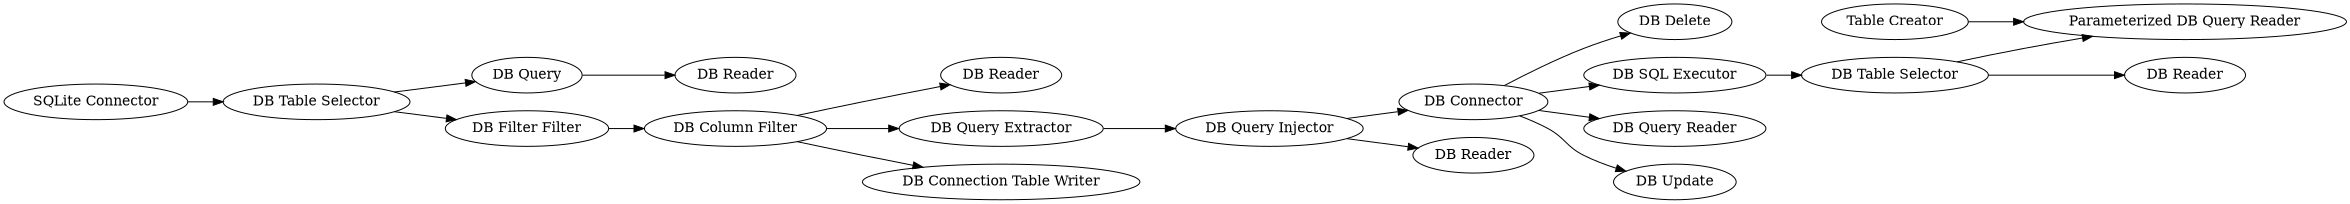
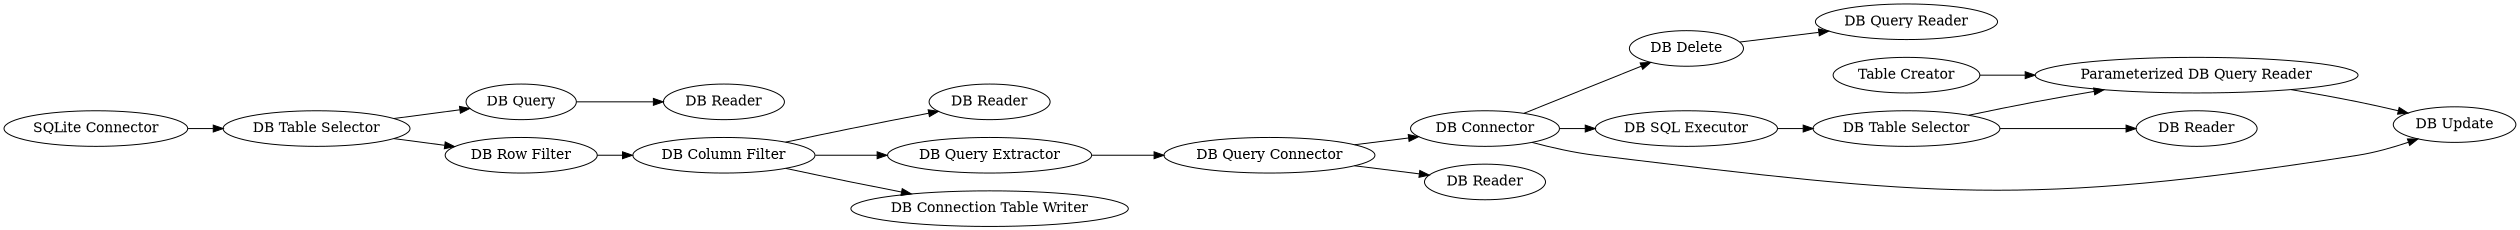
none -> (2345, 99)
(1564, 114) -> (1779, 37)
(527, 129) -> (521, 155)
(1269, 129) -> (1269, 155)
